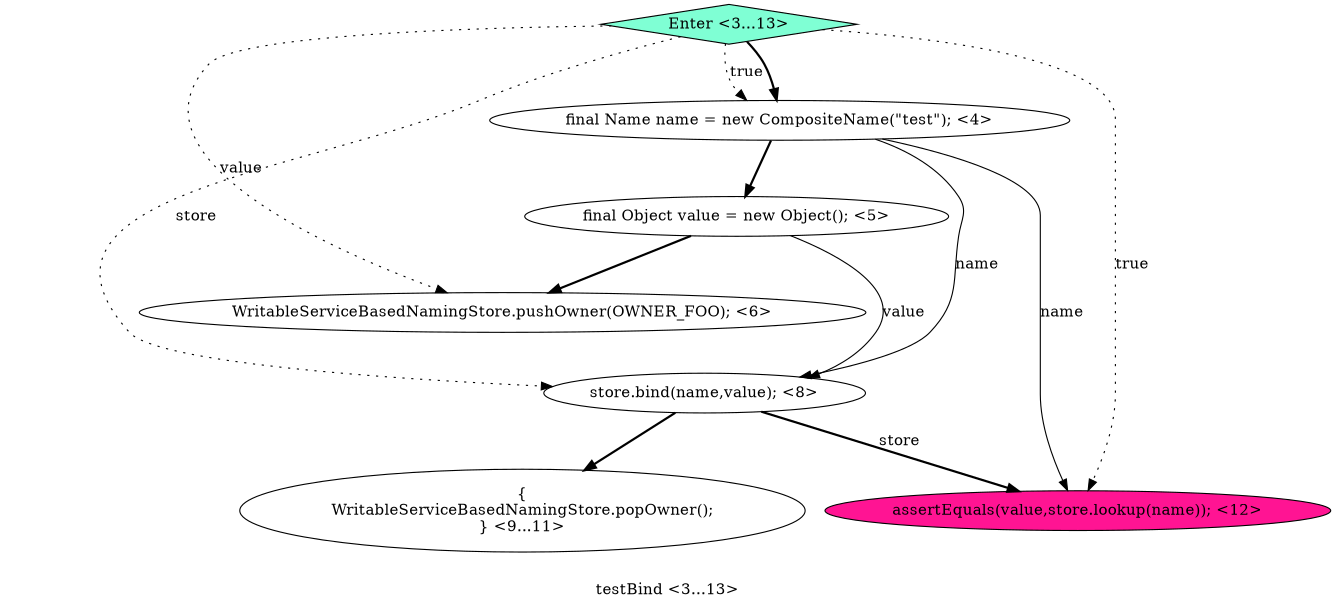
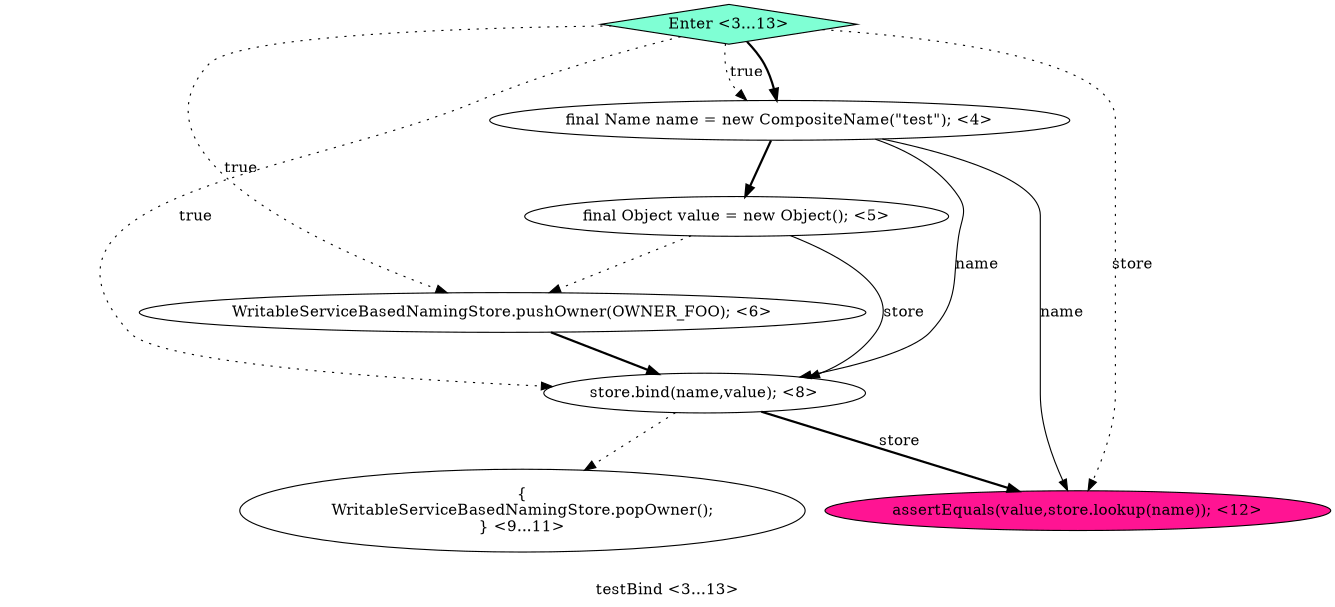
(241, 168) -> (241, 168)
(196, 216) -> (196, 216)
(625, 262) -> (625, 262)
(1133, 264) -> (1133, 264)
(904, 312) -> (904, 312)
none -> (599, 351)
(635, 438) -> (635, 438)
